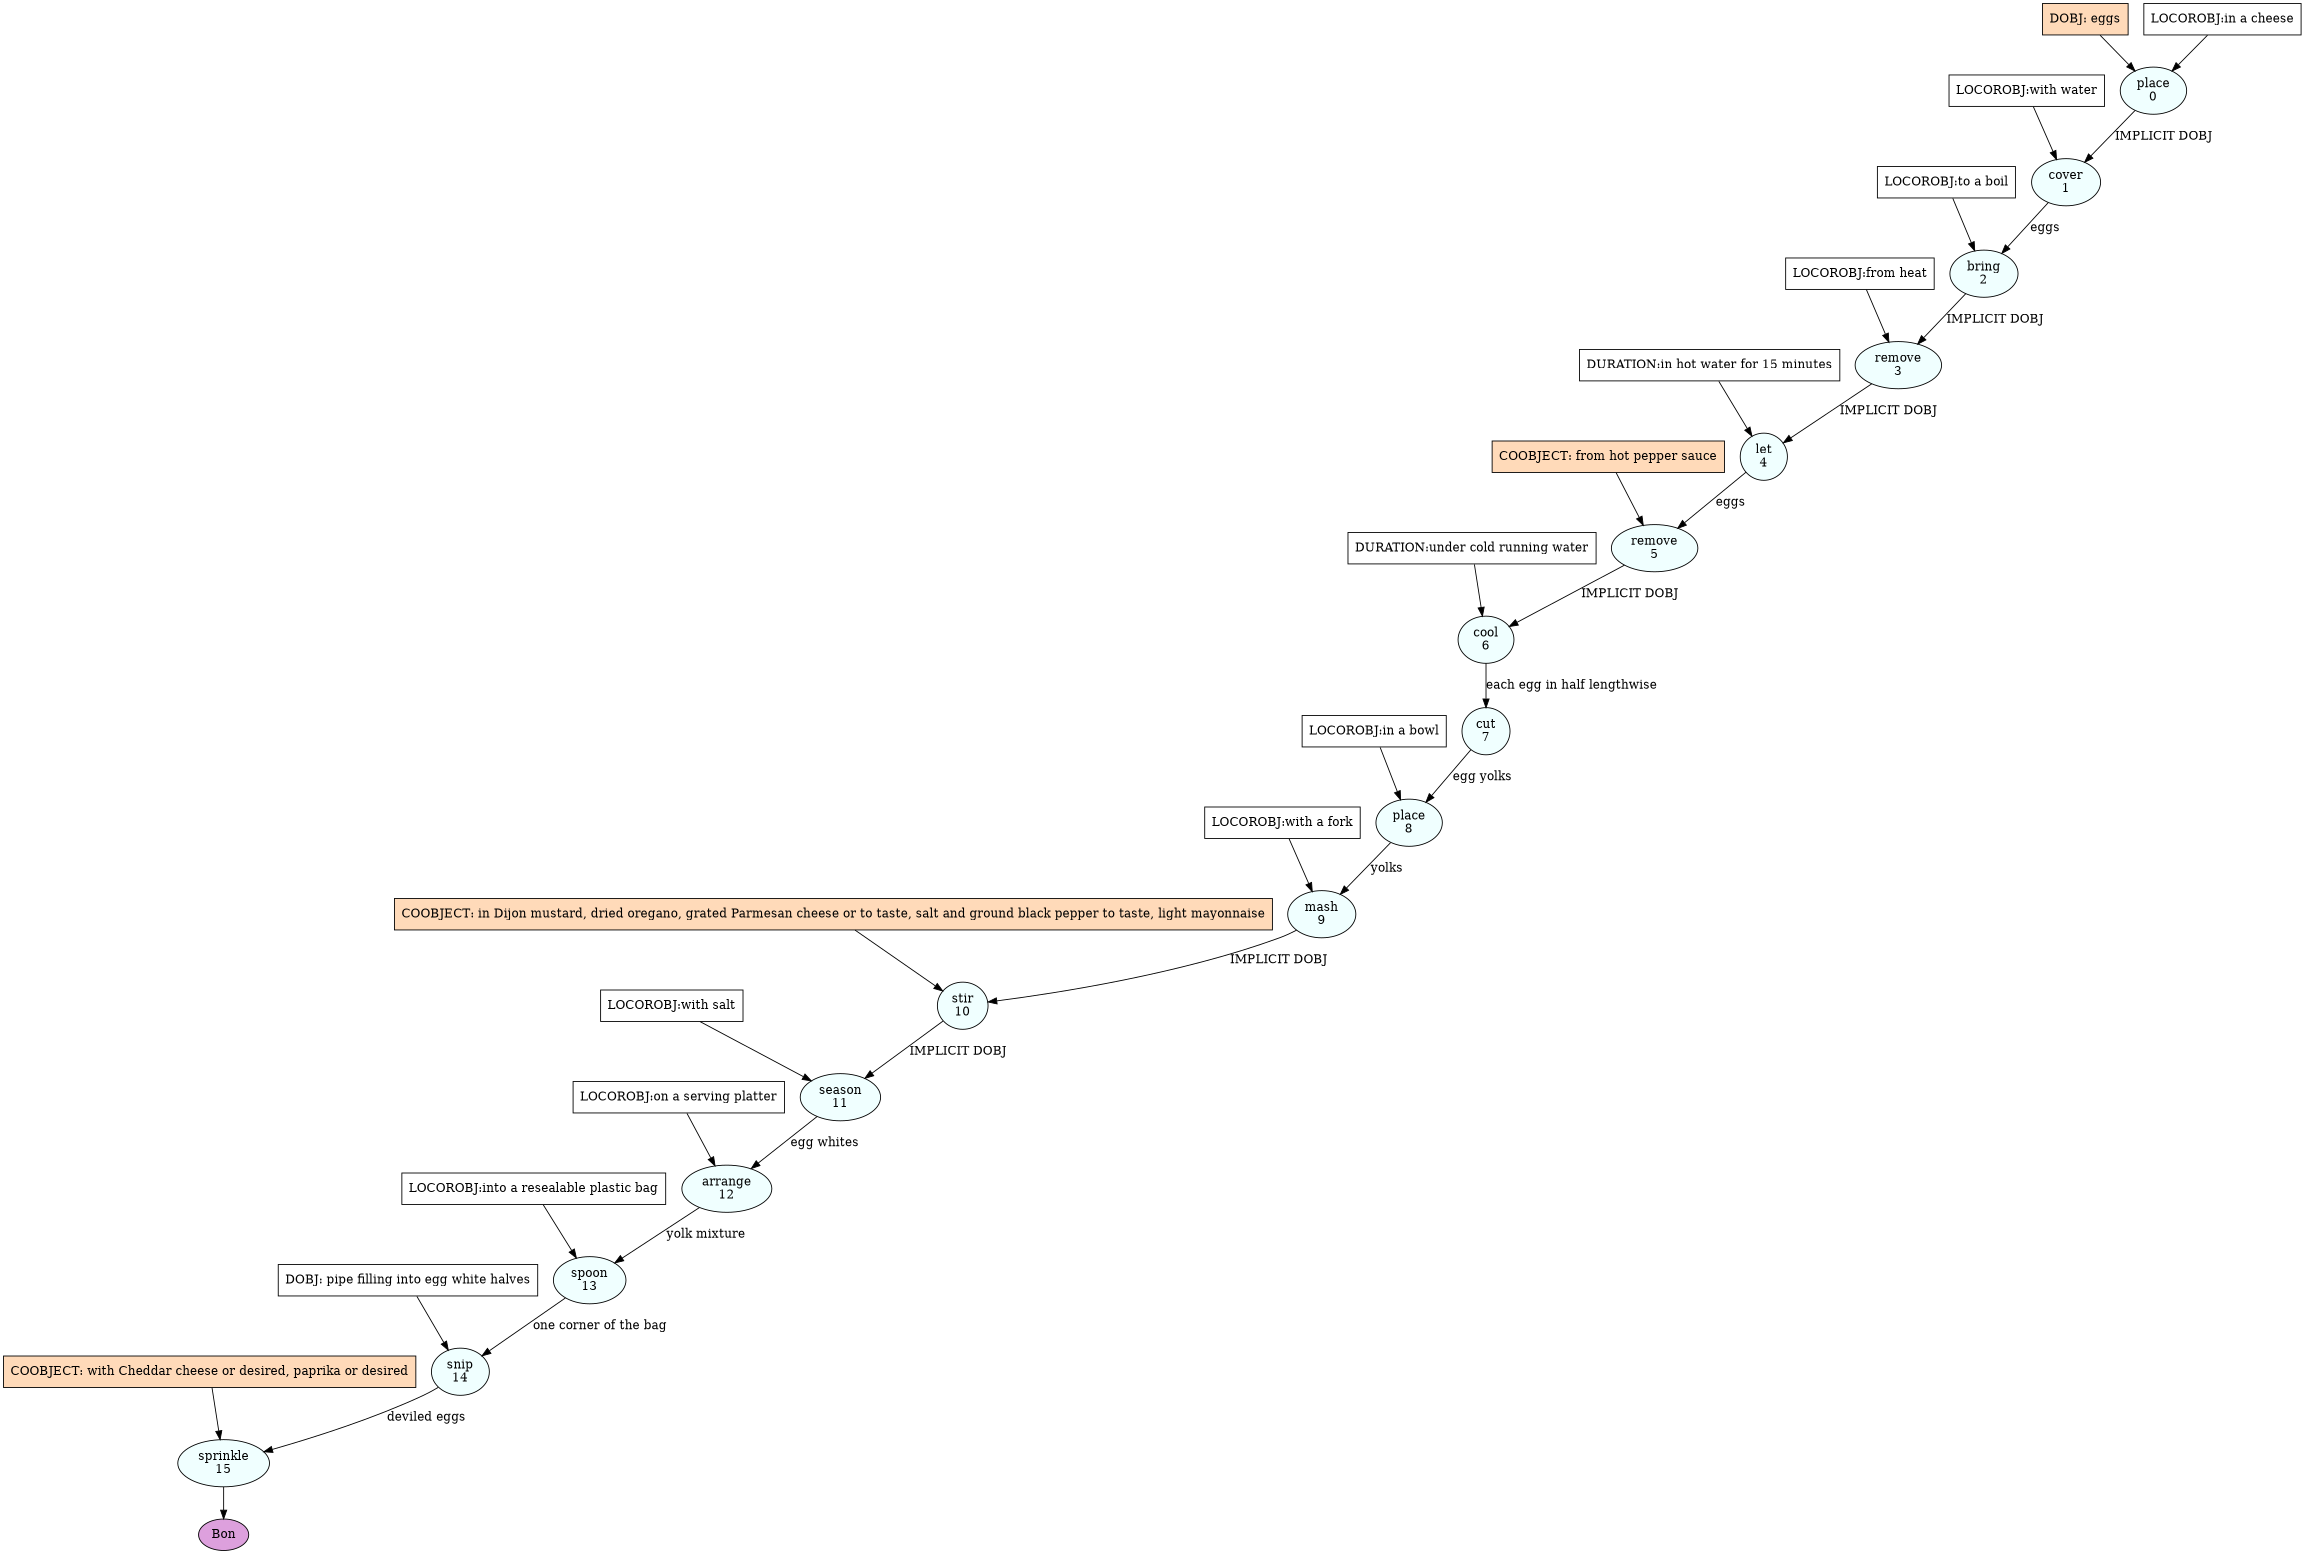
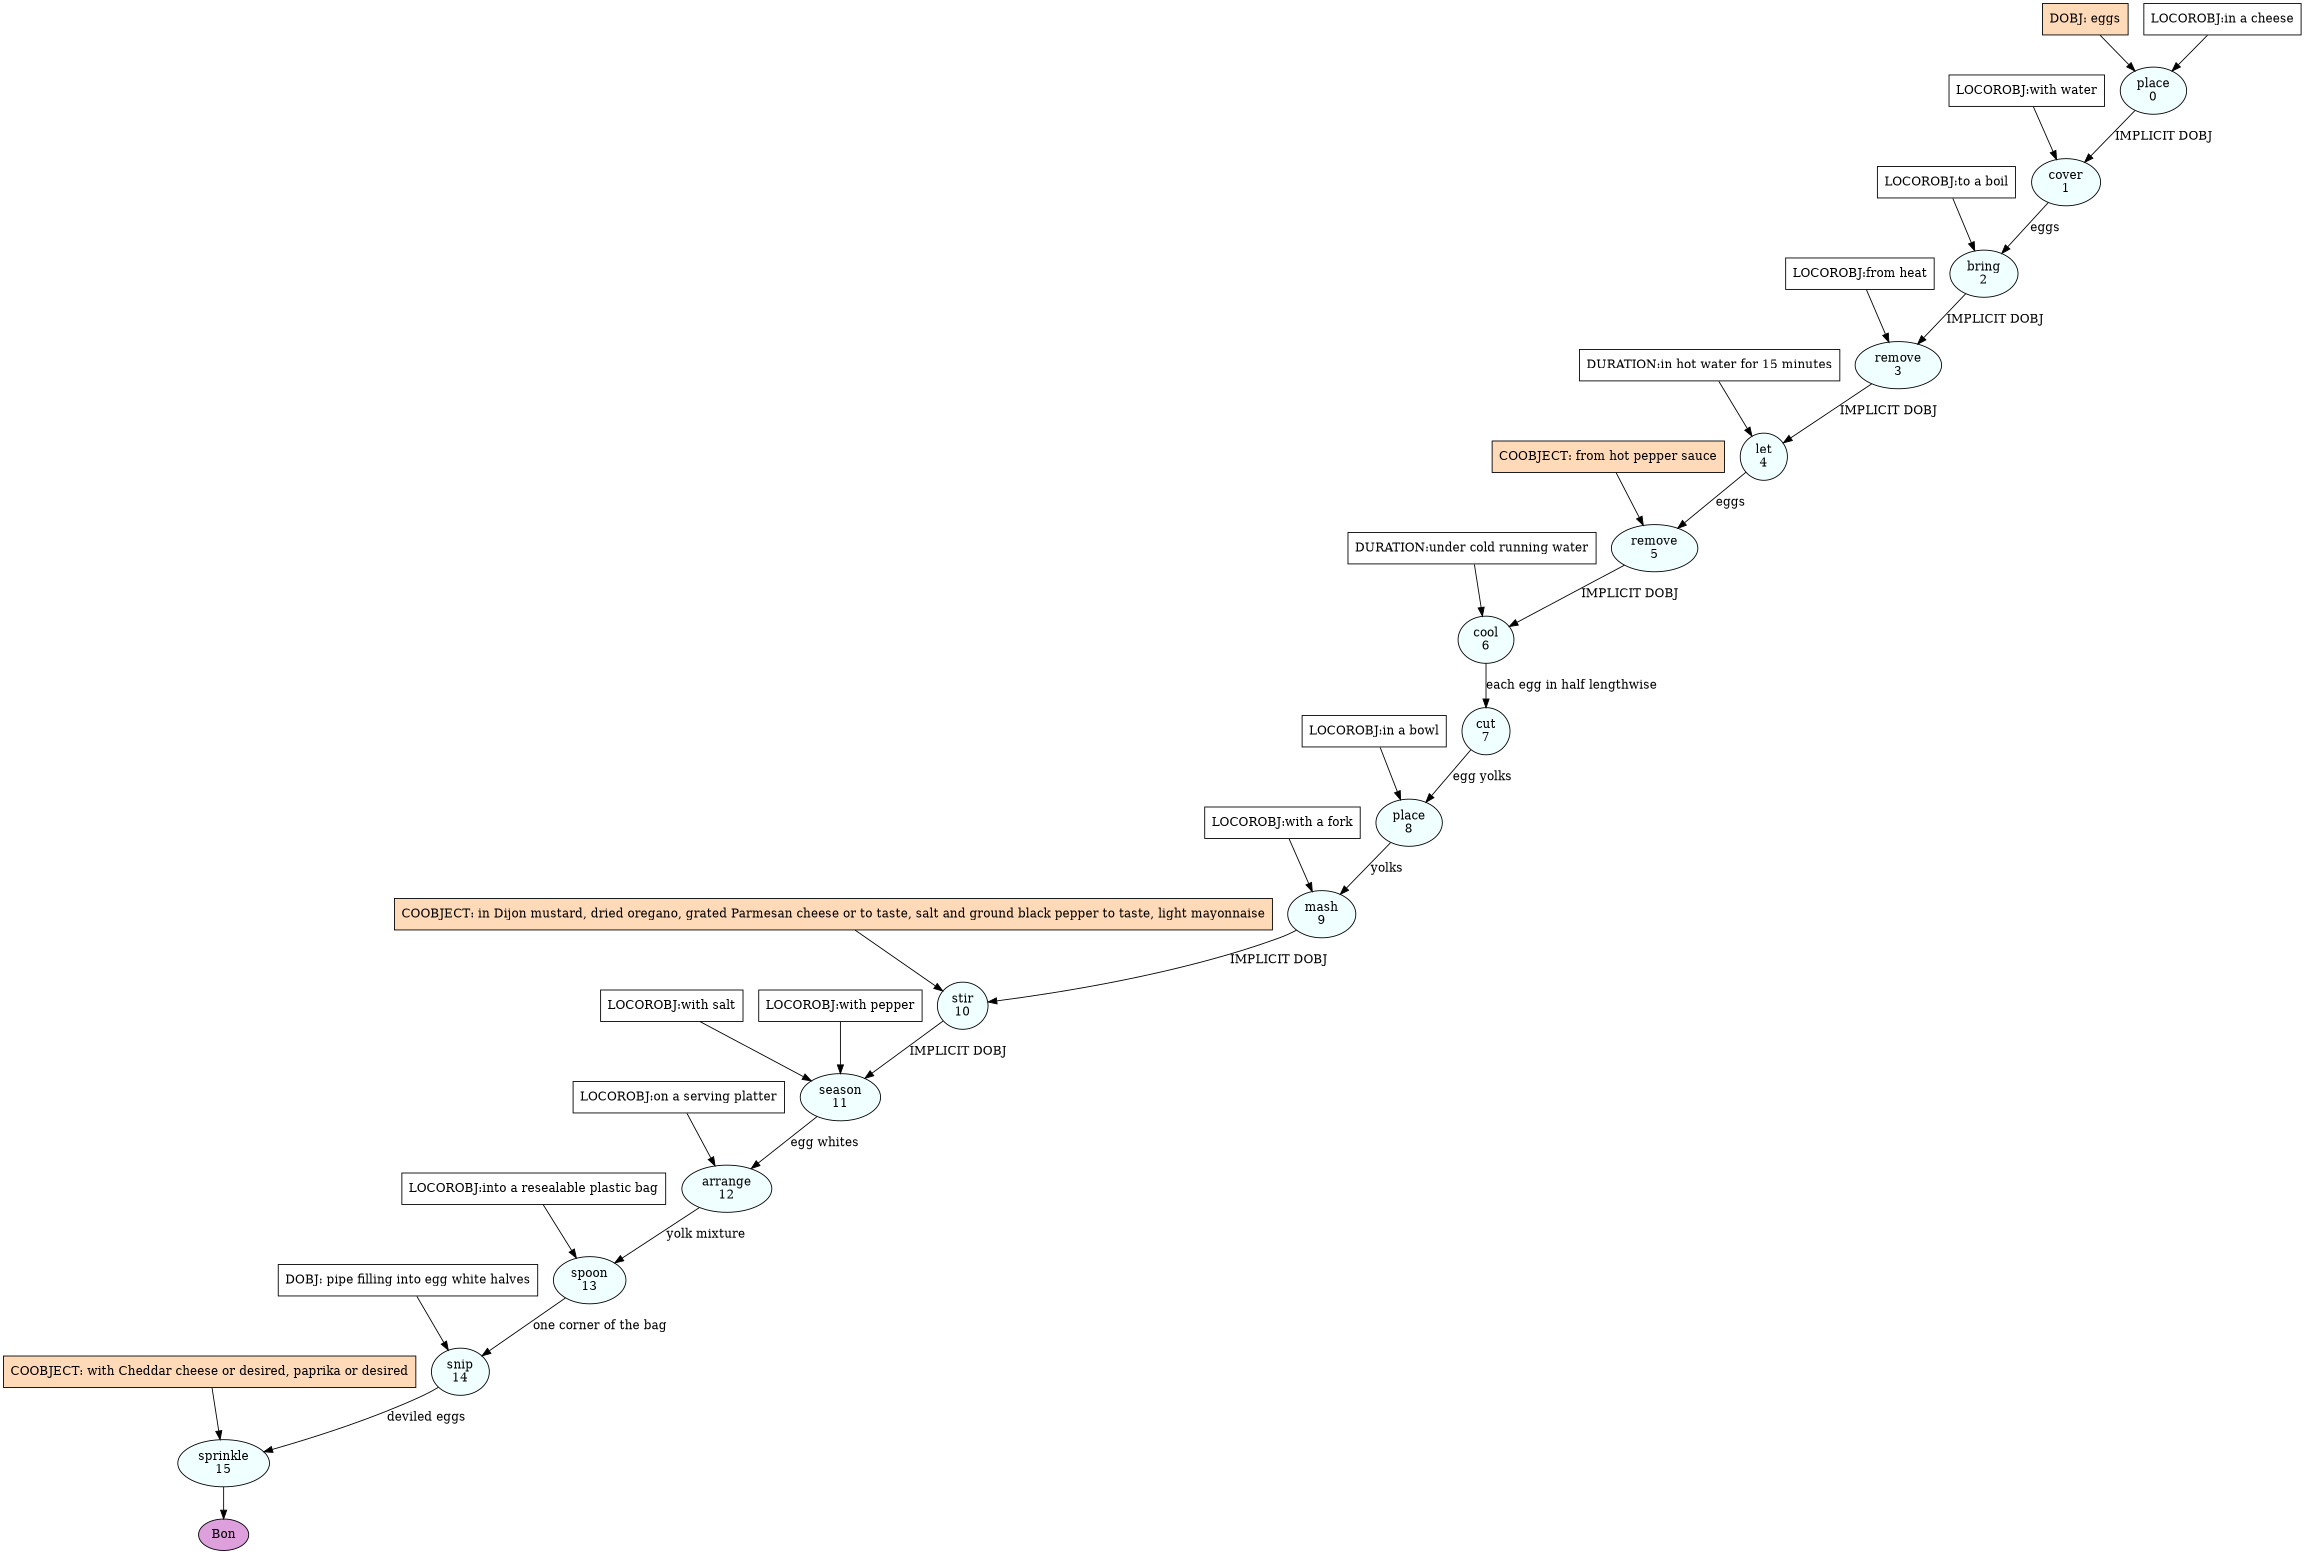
none -> (840, 1006)
